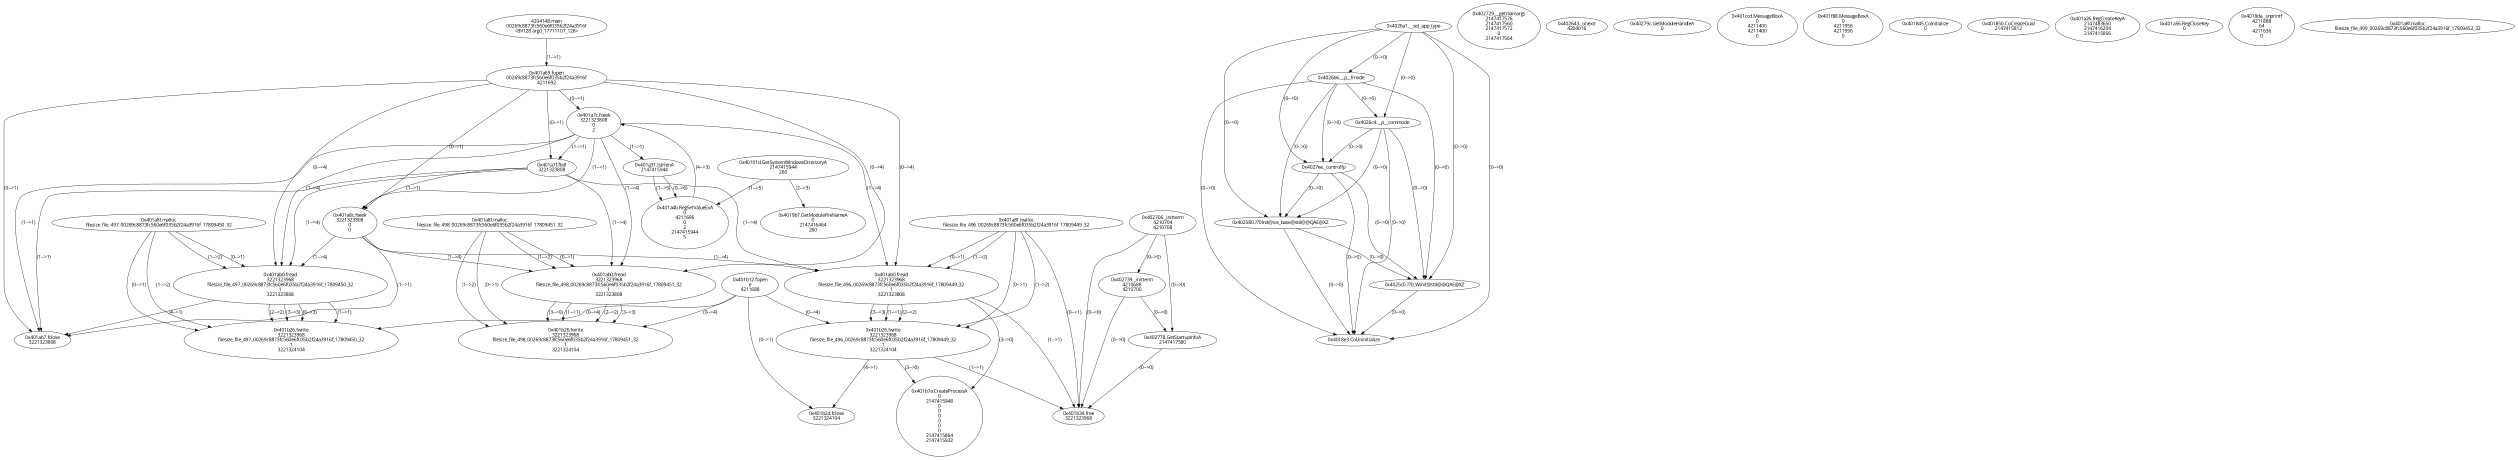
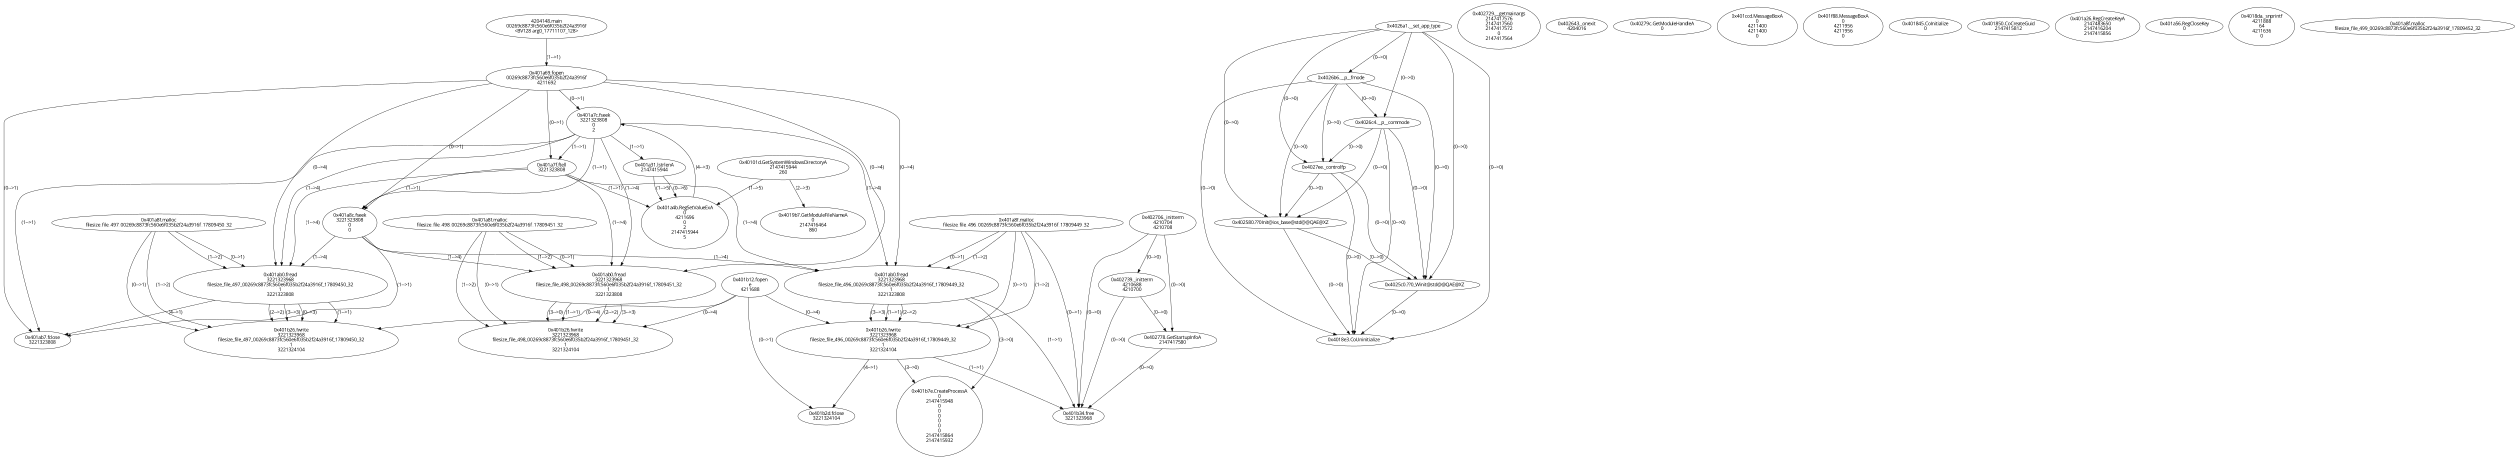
(222, 191) -> (607, 190)
(813, 223) -> (813, 223)
